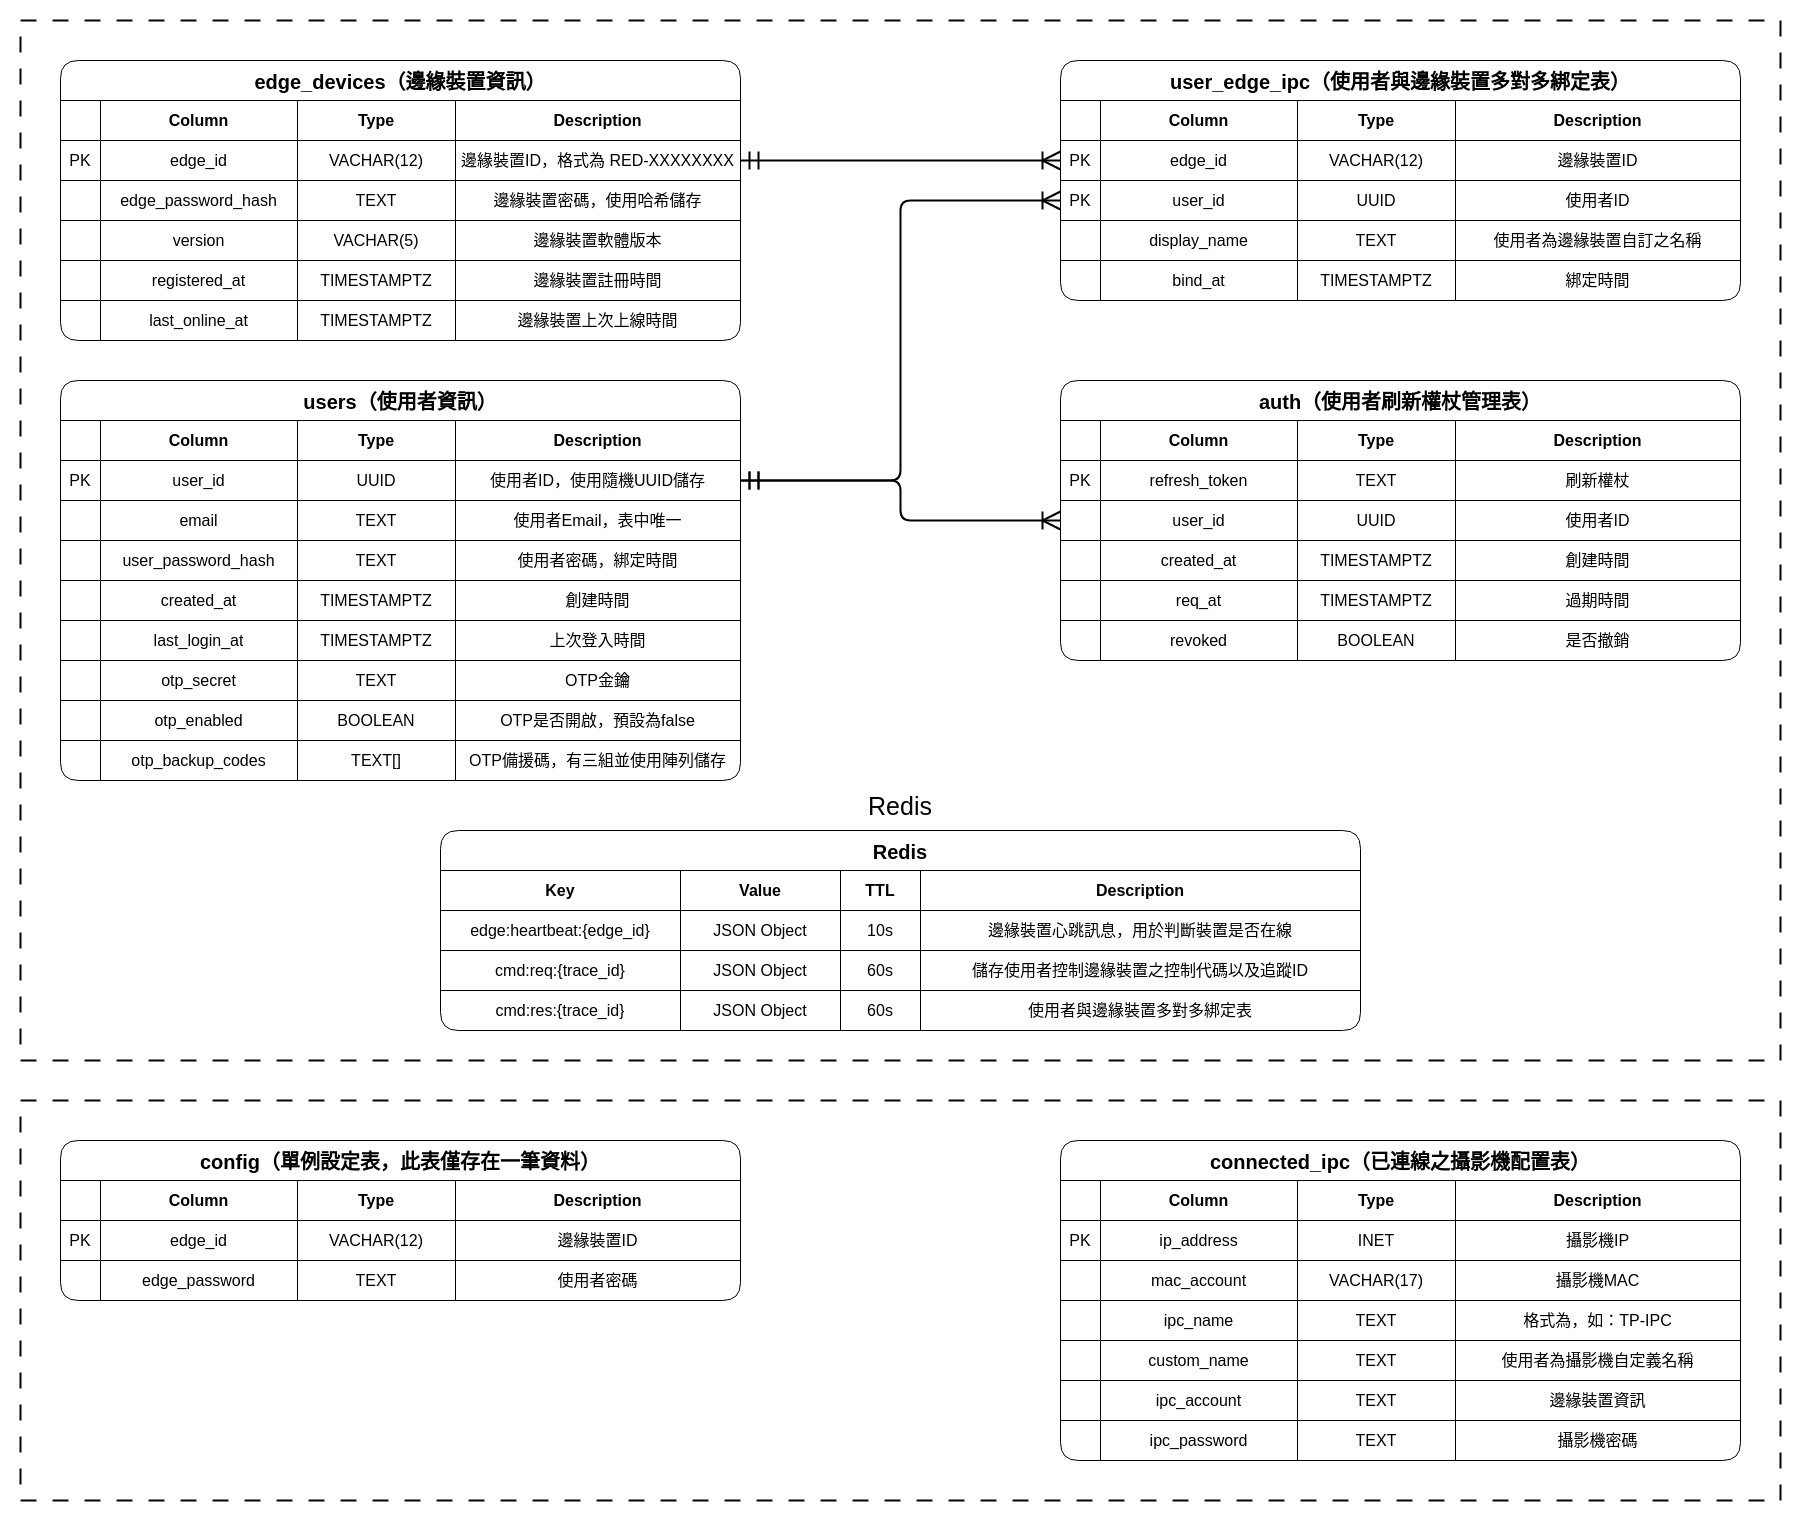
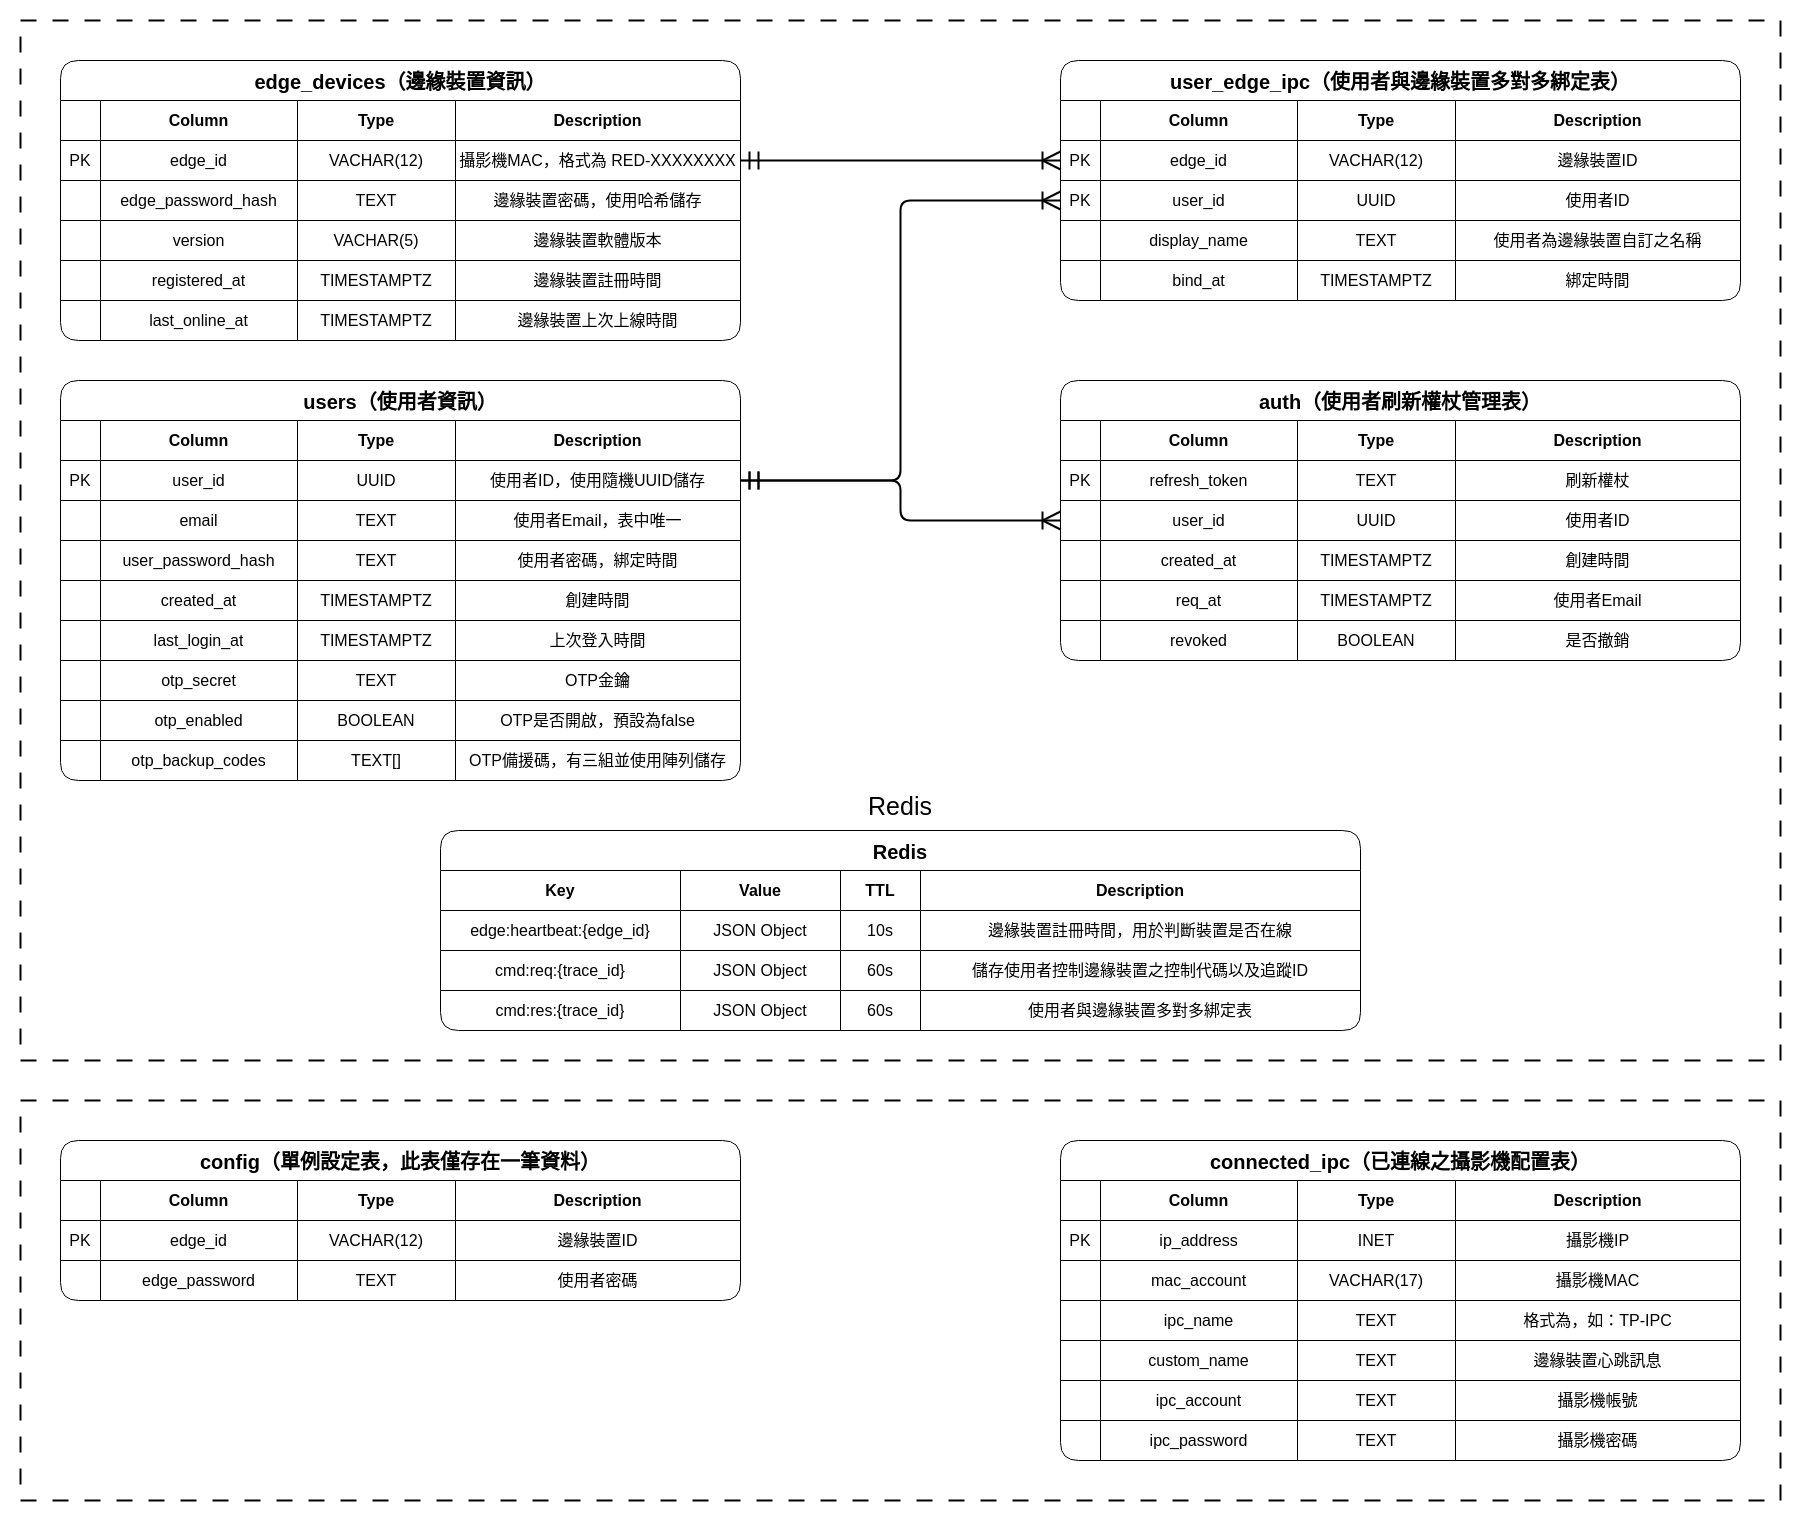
(598, 161) -> (598, 161)
(1598, 601) -> (1598, 601)
(1141, 931) -> (1141, 931)
(1598, 1361) -> (1598, 1361)
(1598, 1401) -> (1598, 1401)
